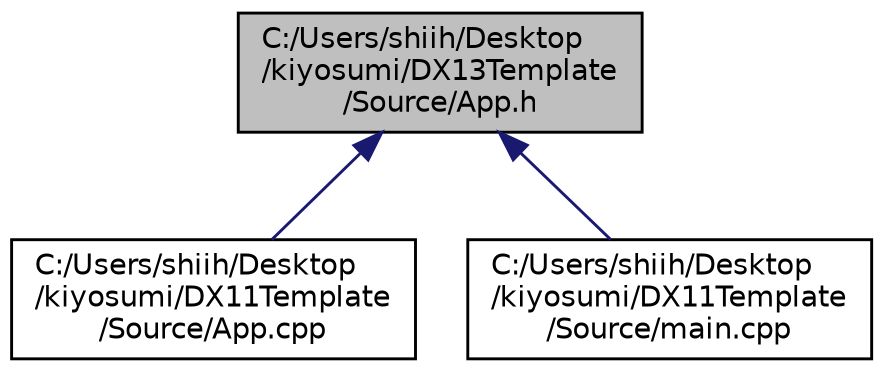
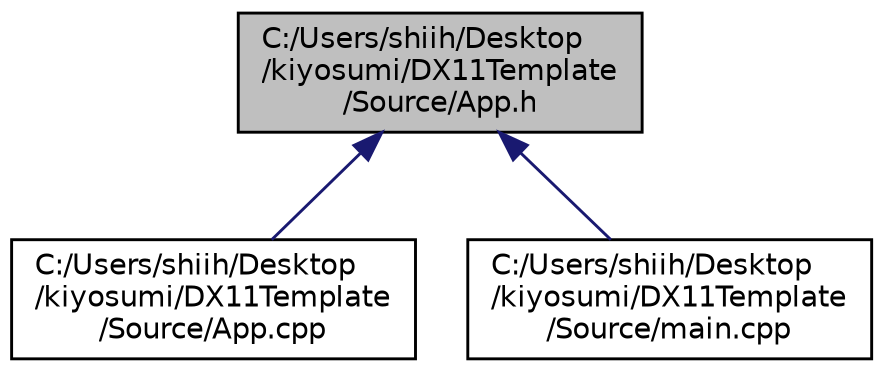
(440, 73) -> (440, 73)
